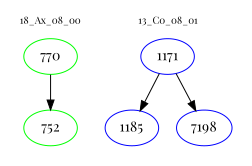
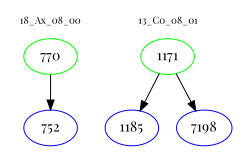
(168, 57) -> (168, 57)
(51, 128) -> (51, 128)
